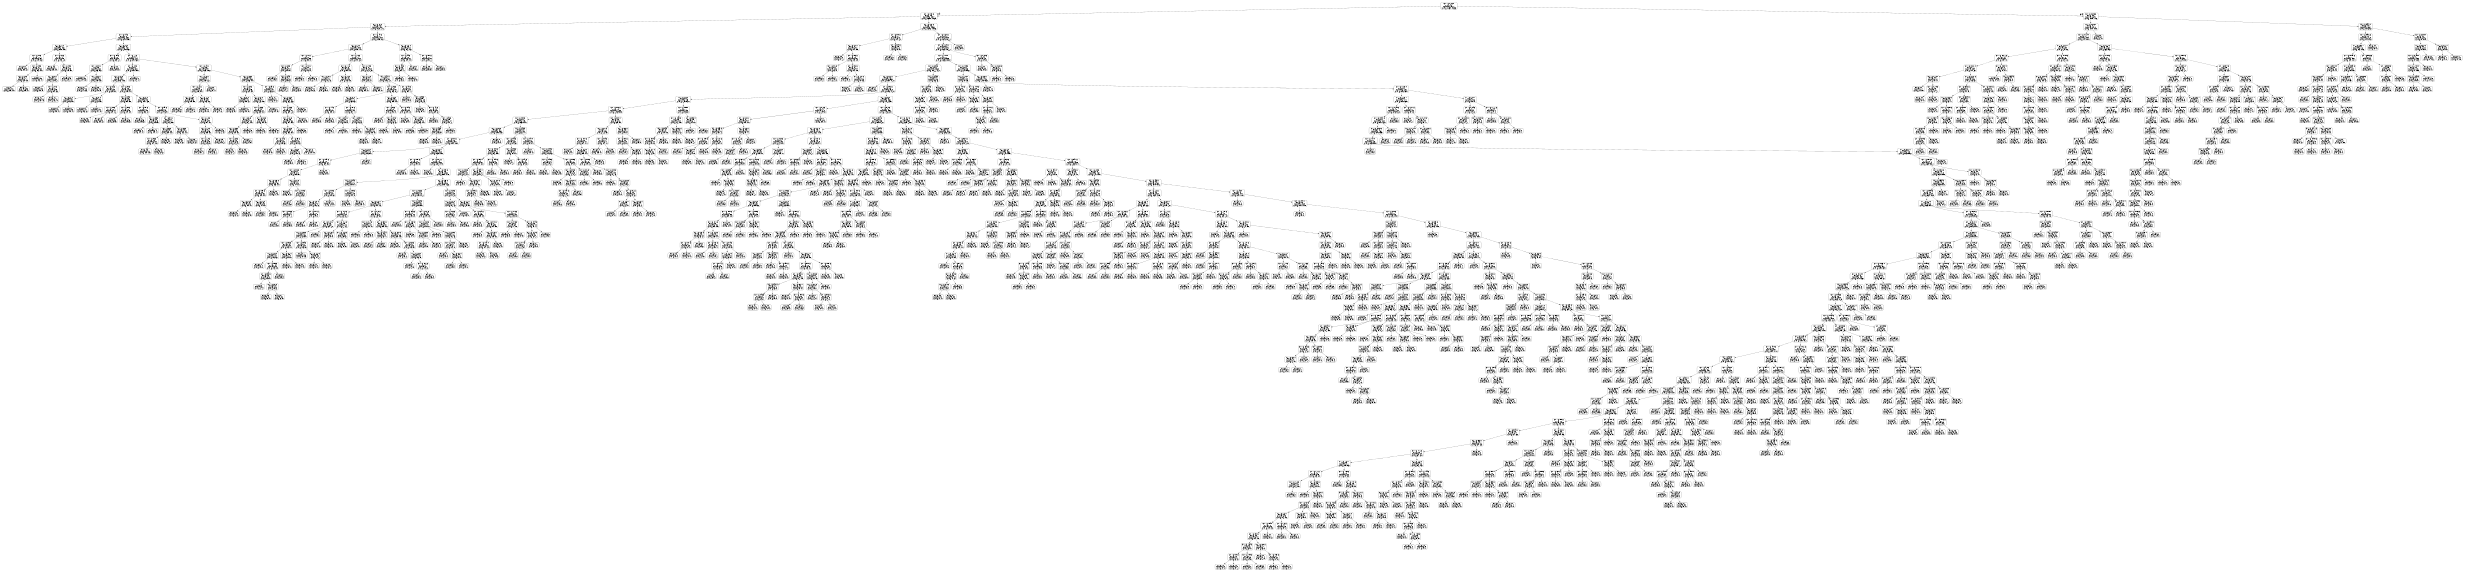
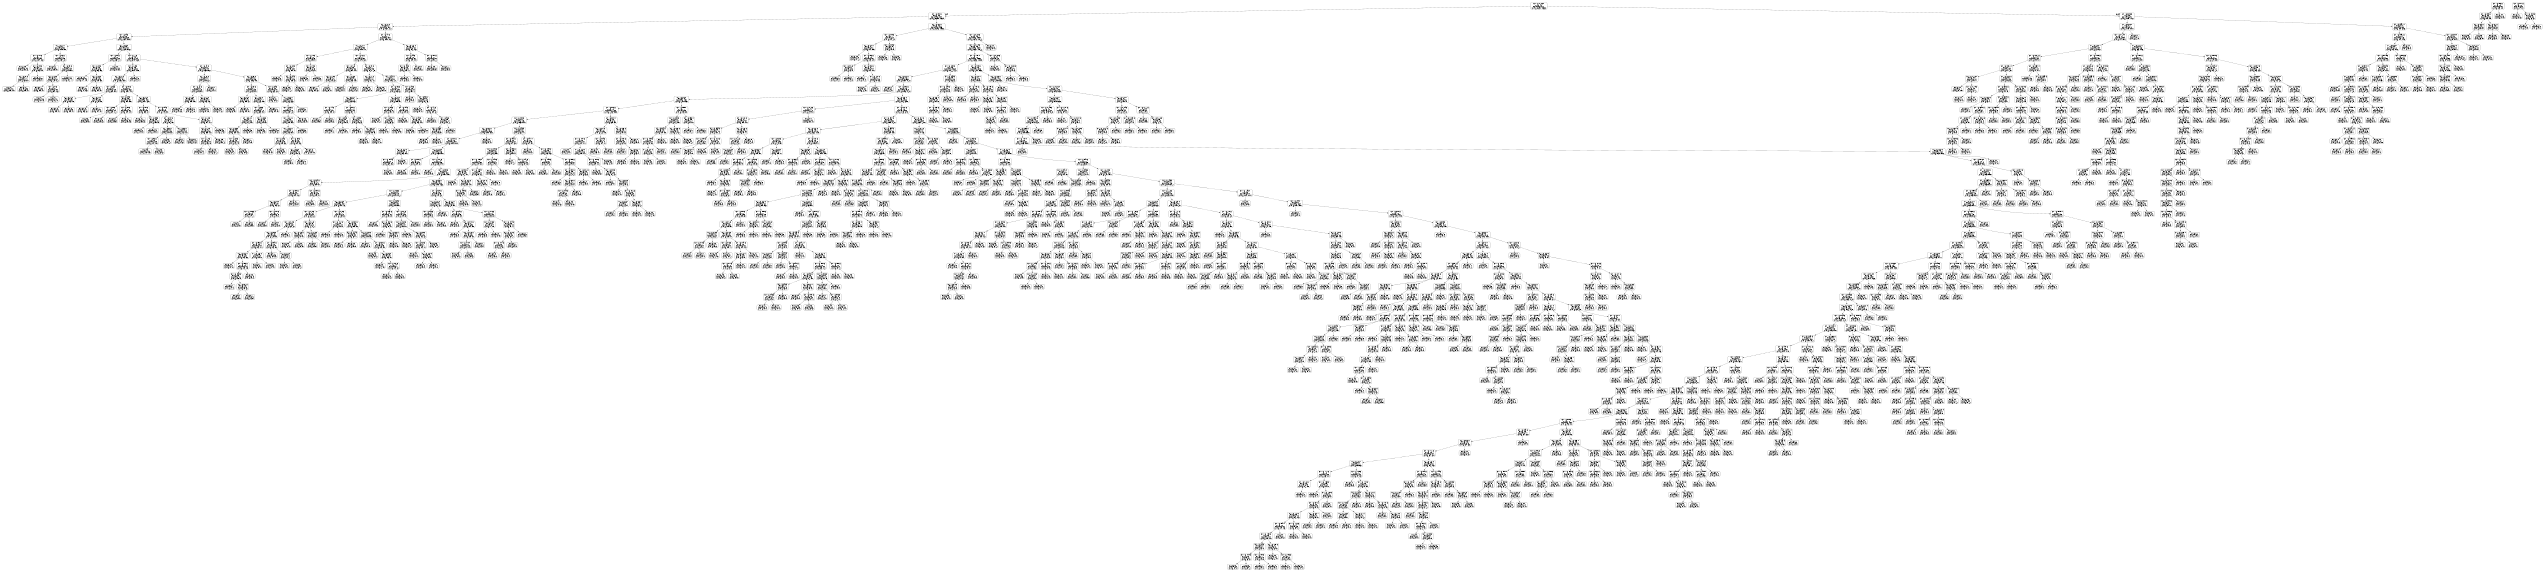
(294, 172) -> none
